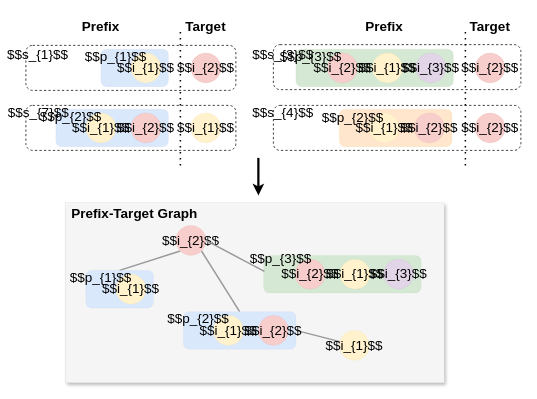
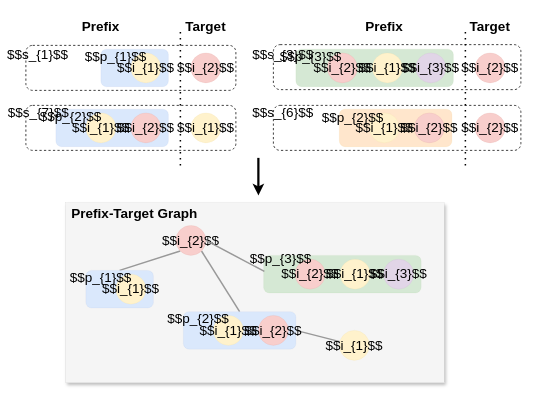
(283, 113) -> (283, 113)
